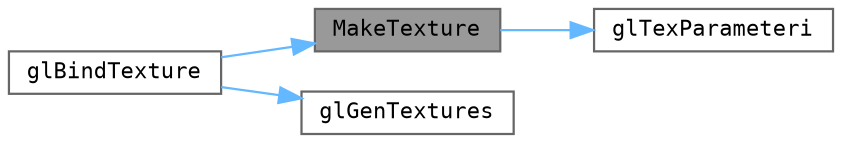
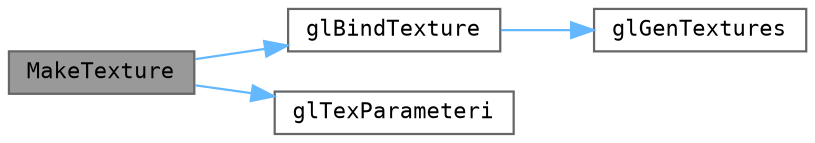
(257, 52) -> (230, 54)
